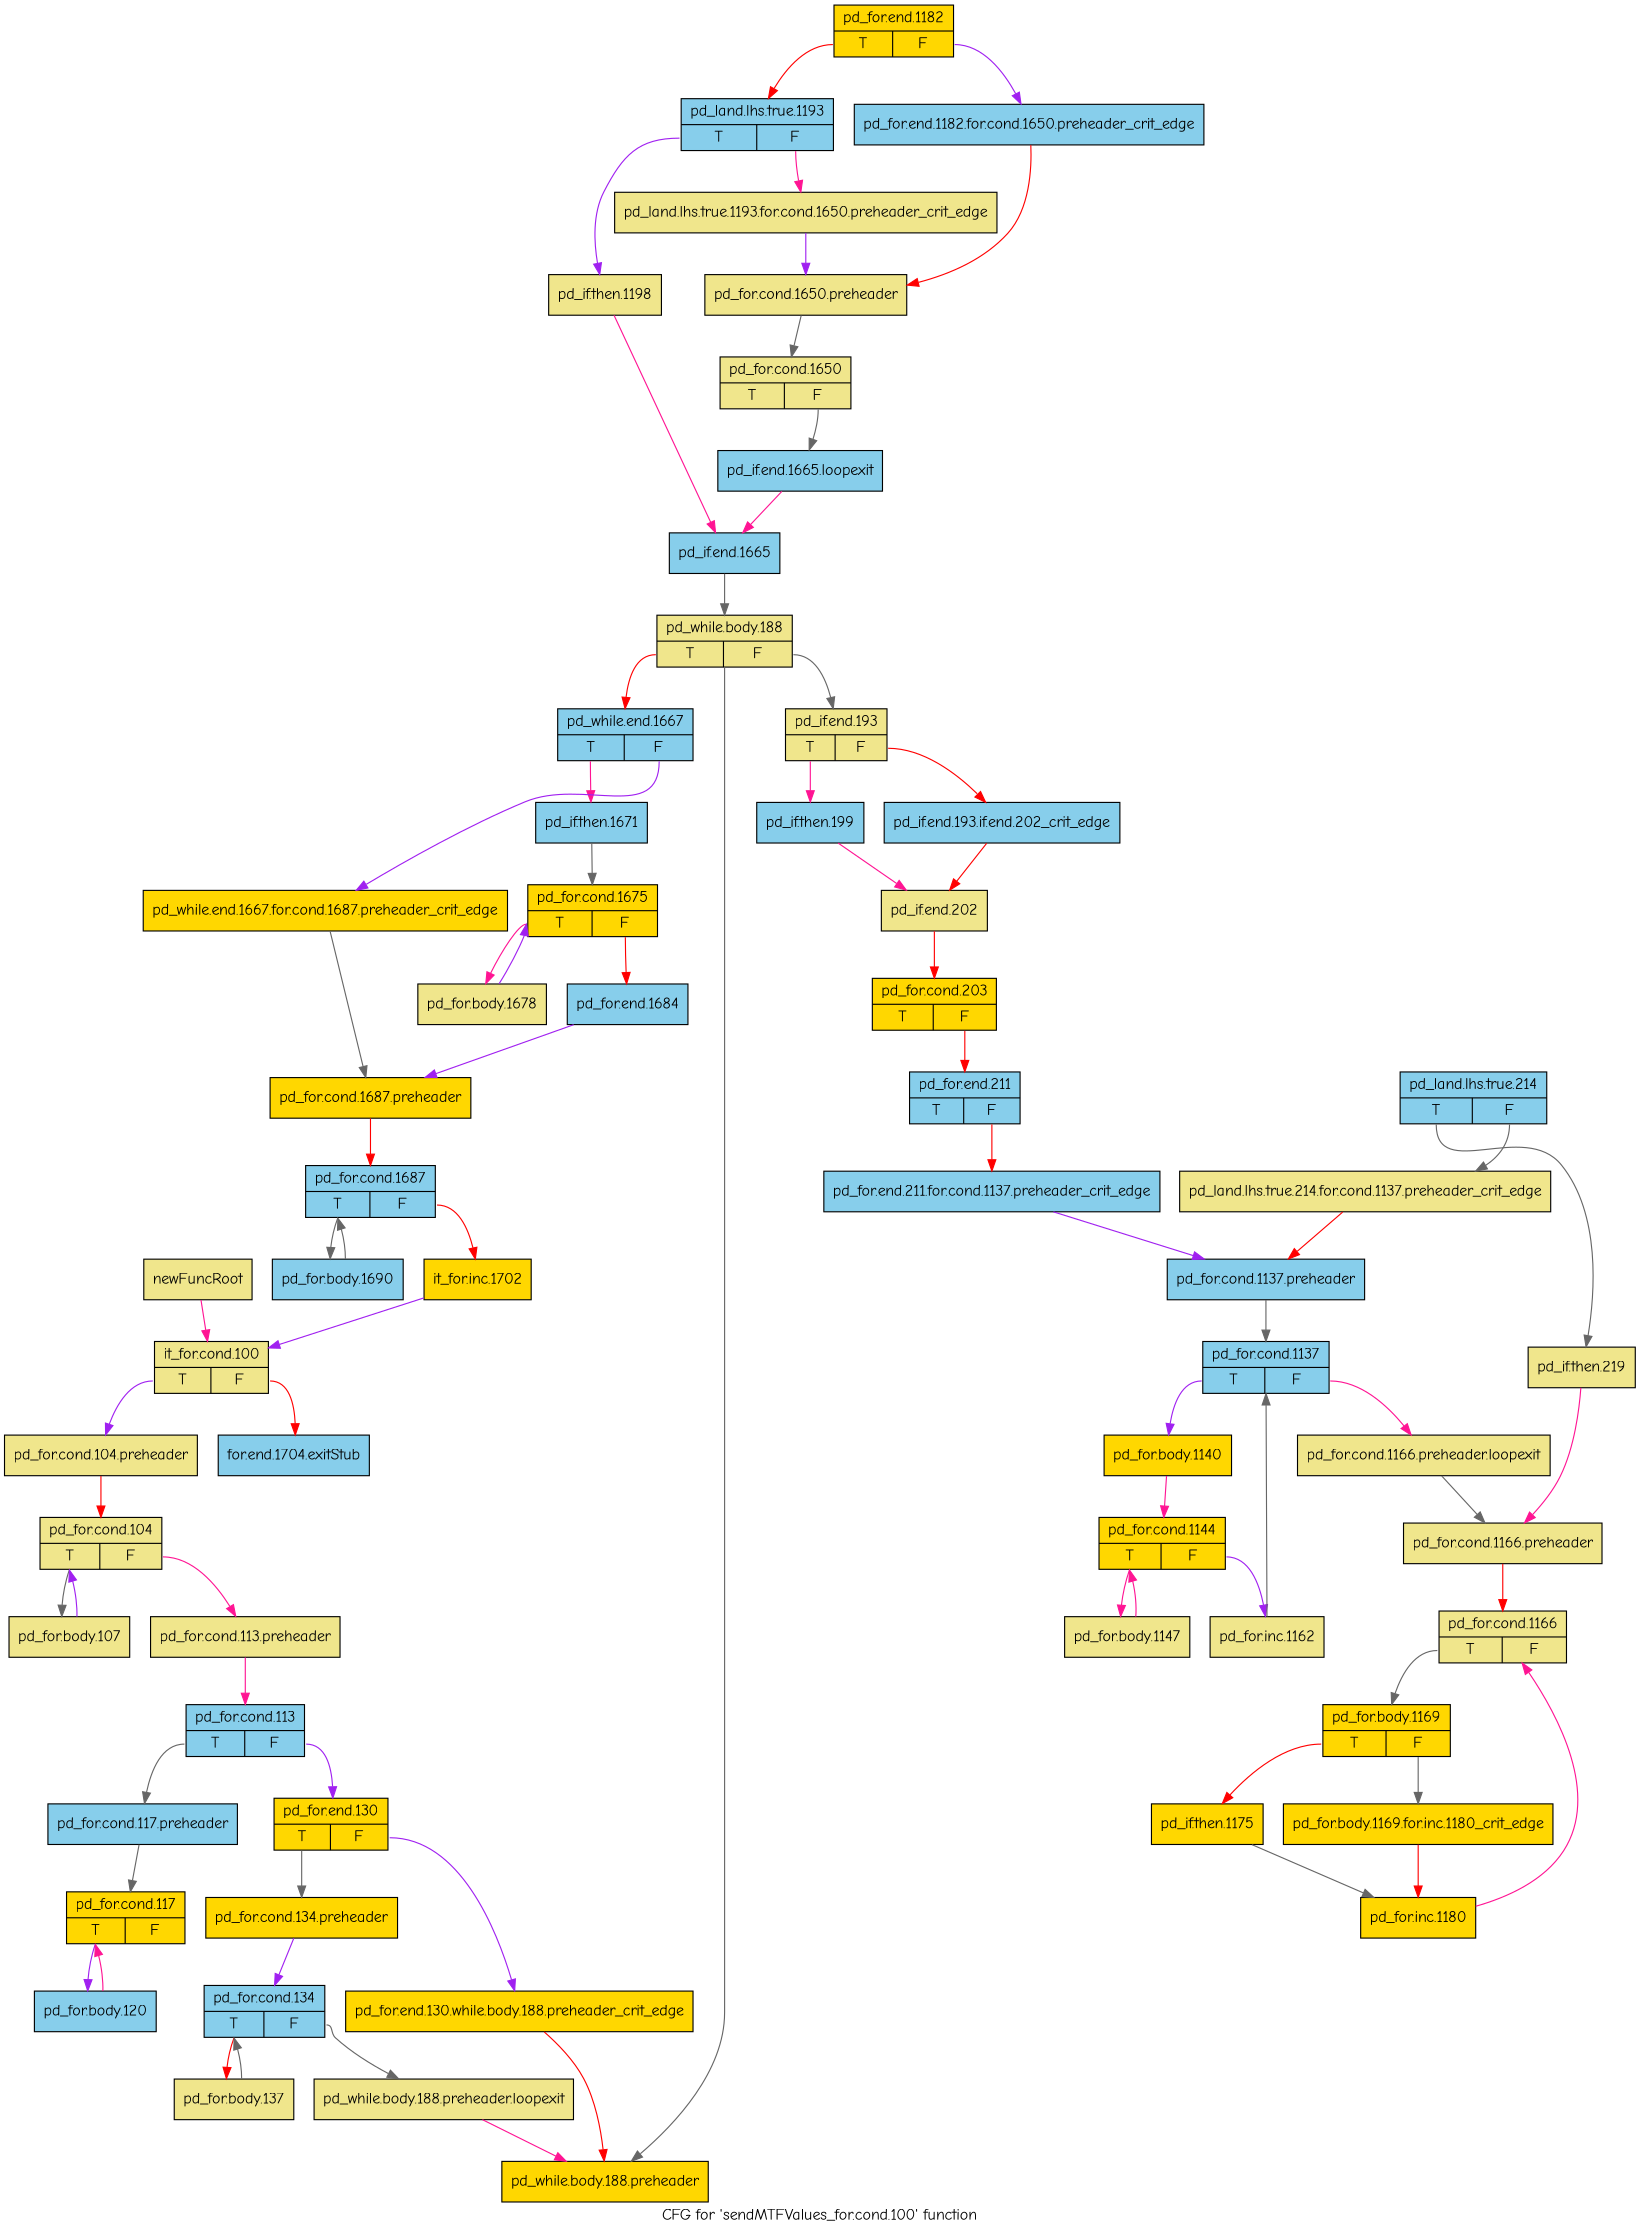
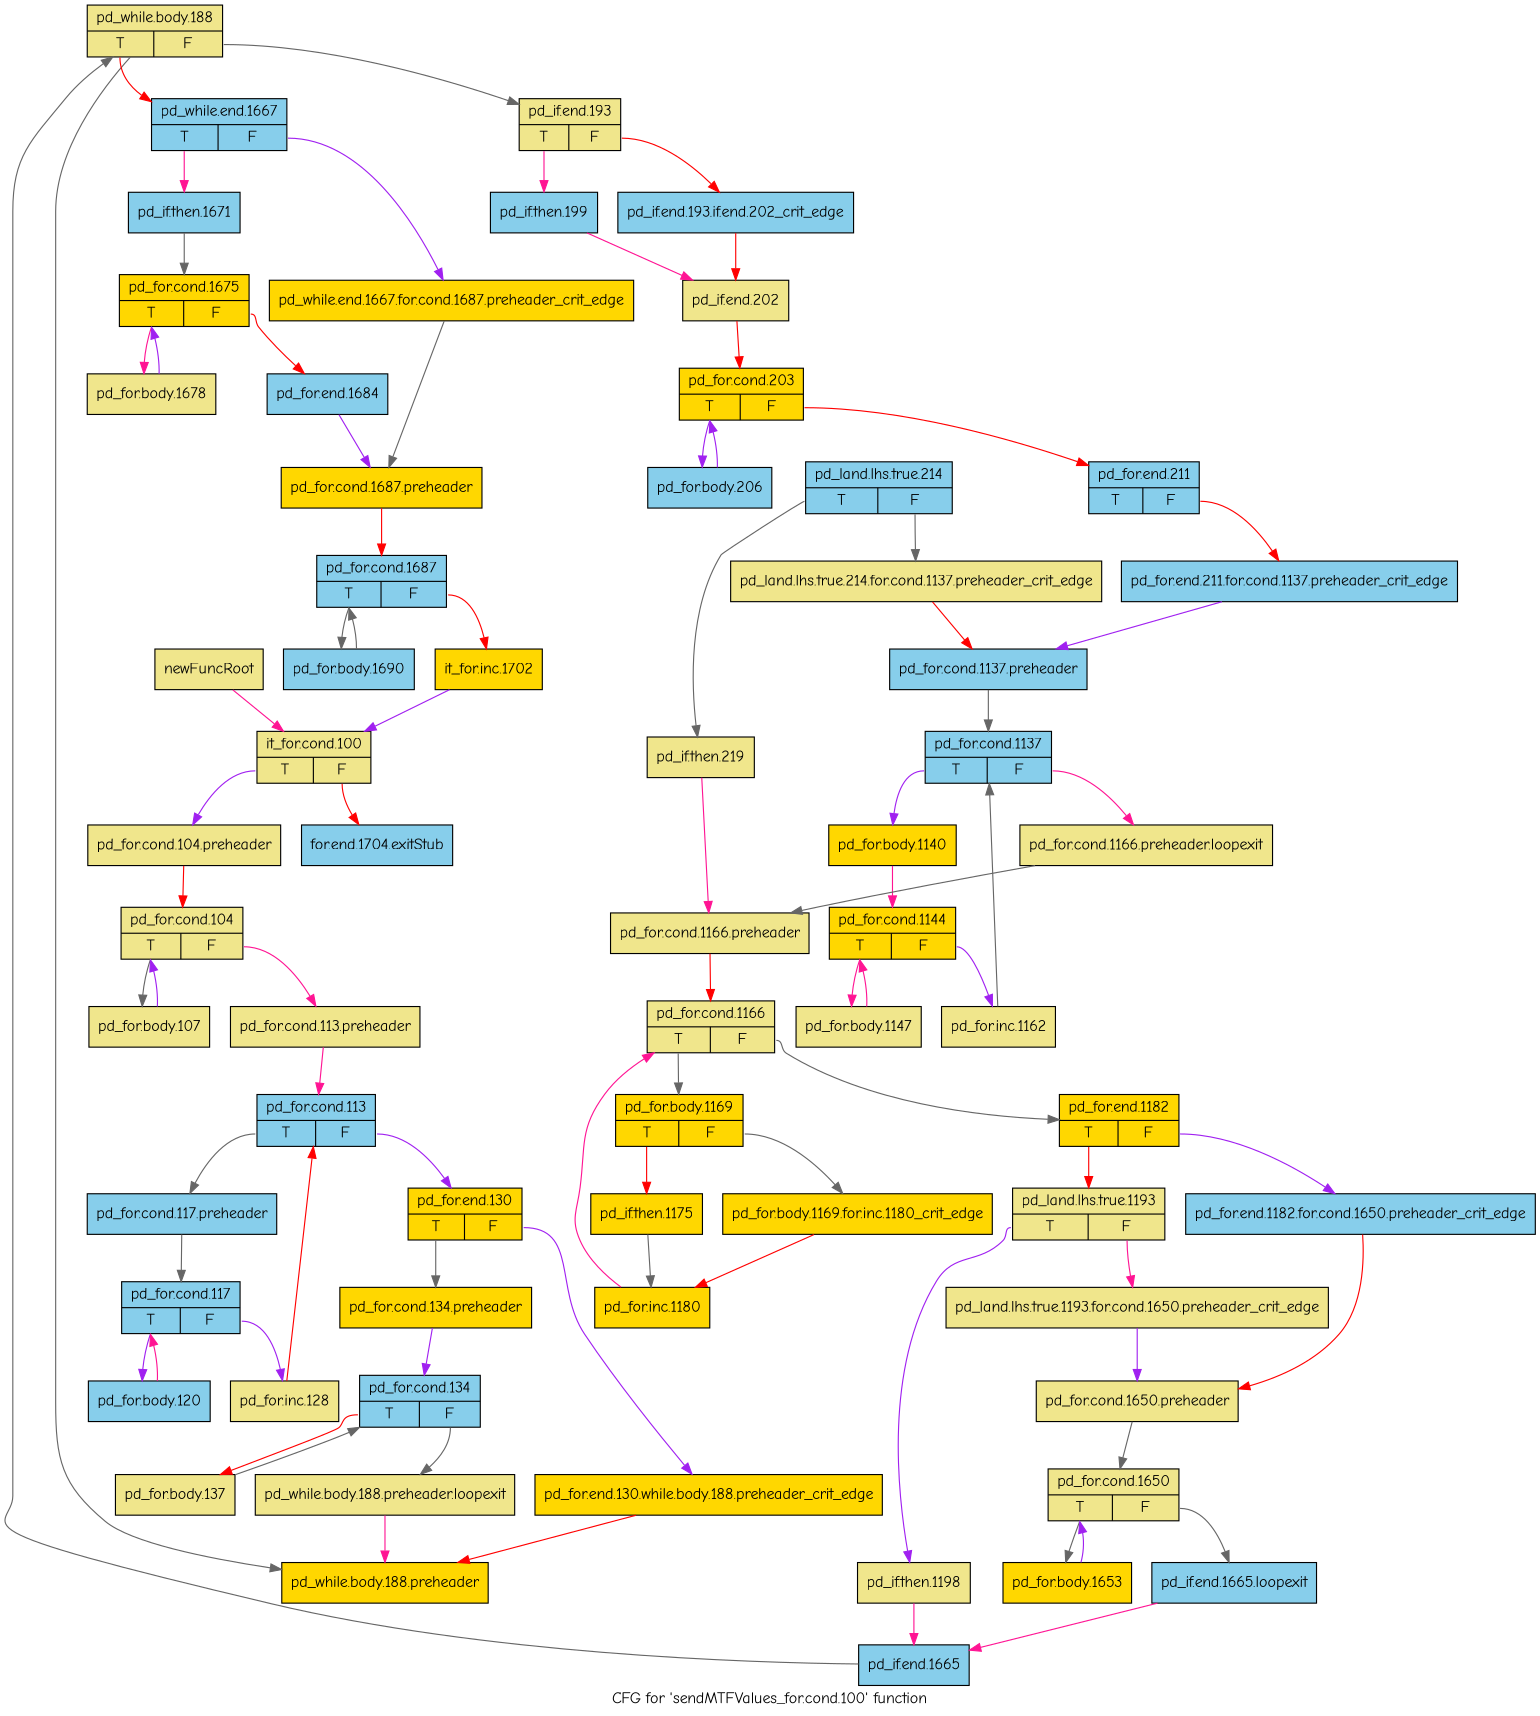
(757, 125) -> (1089, 1214)
none -> (710, 488)
none -> (905, 1100)
none -> (285, 1401)
none -> (1067, 1583)
(126, 1918) -> (181, 1308)
